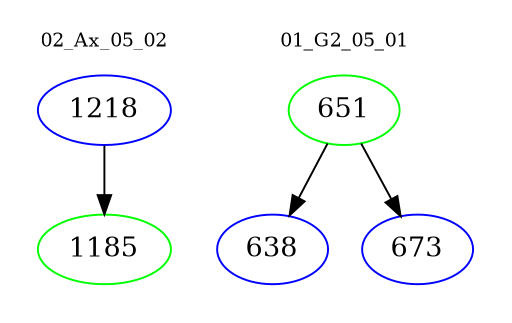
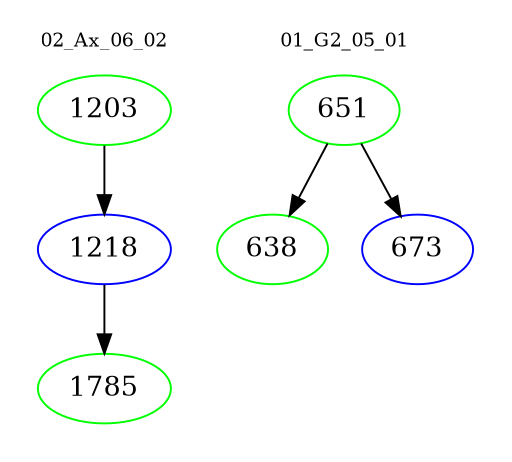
(104, 42) -> (104, 42)
none -> (104, 110)
(104, 249) -> (104, 389)
(273, 249) -> (273, 249)
